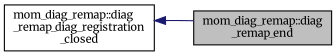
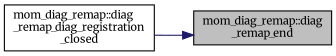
(180, 21) -> (168, 35)
